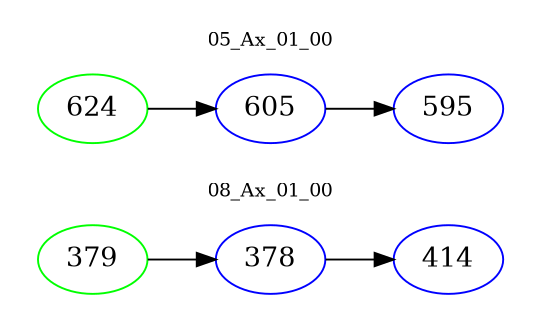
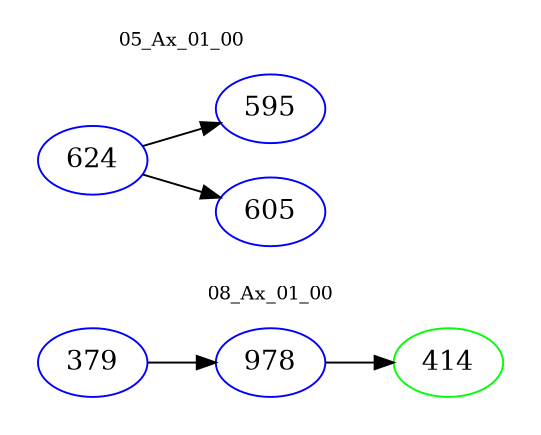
(93, 109) -> (93, 160)
(350, 109) -> (172, 137)
(93, 260) -> (93, 363)
(271, 260) -> (271, 363)
(448, 260) -> (448, 363)
